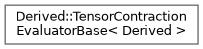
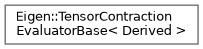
(102, 25) -> (102, 25)
